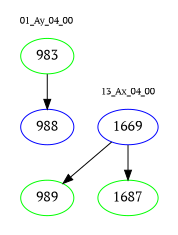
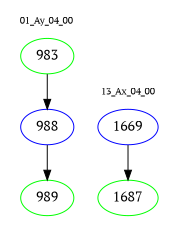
(96, 155) -> (47, 158)
